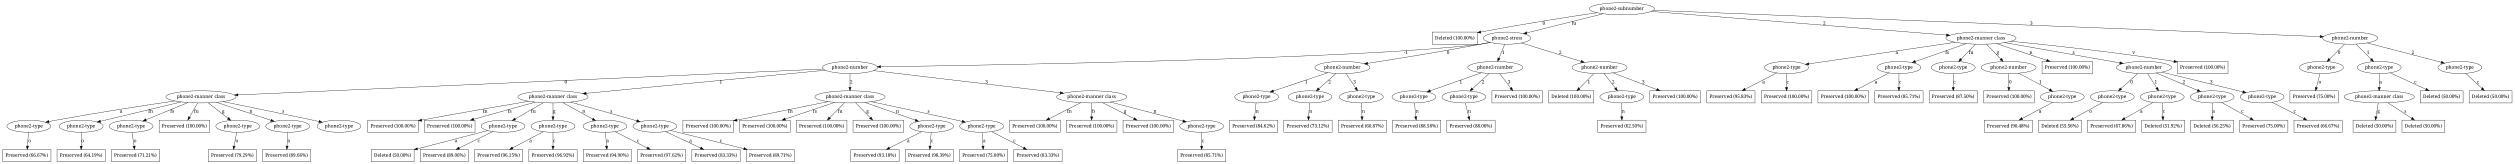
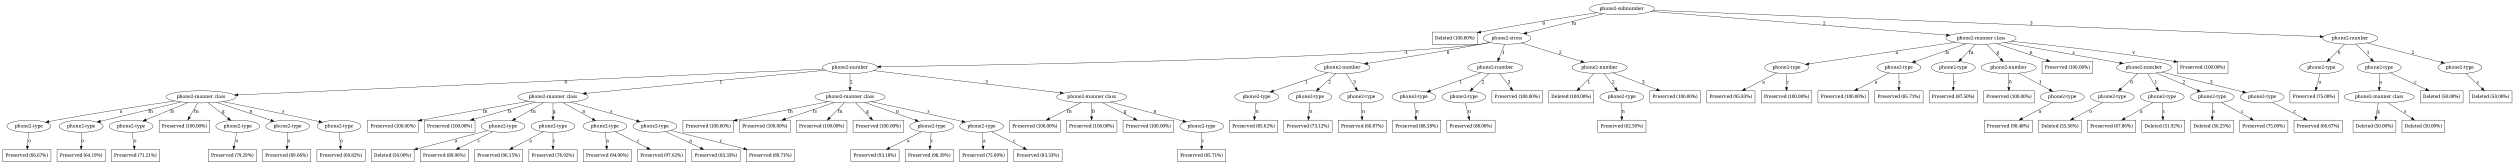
(1254, 126) -> (1254, 126)
none -> (341, 156)
(553, 156) -> (553, 156)
